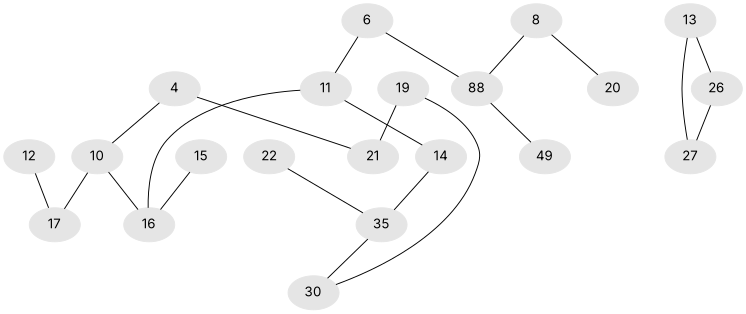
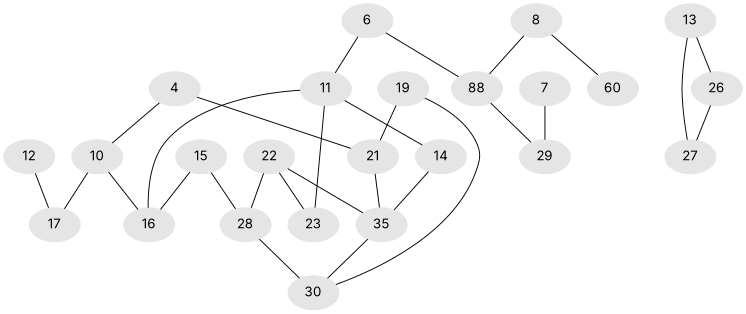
none -> (545, 89)
(613, 89) -> (613, 89)
(545, 157) -> (545, 157)
none -> (377, 191)
none -> (246, 225)
none -> (314, 225)
